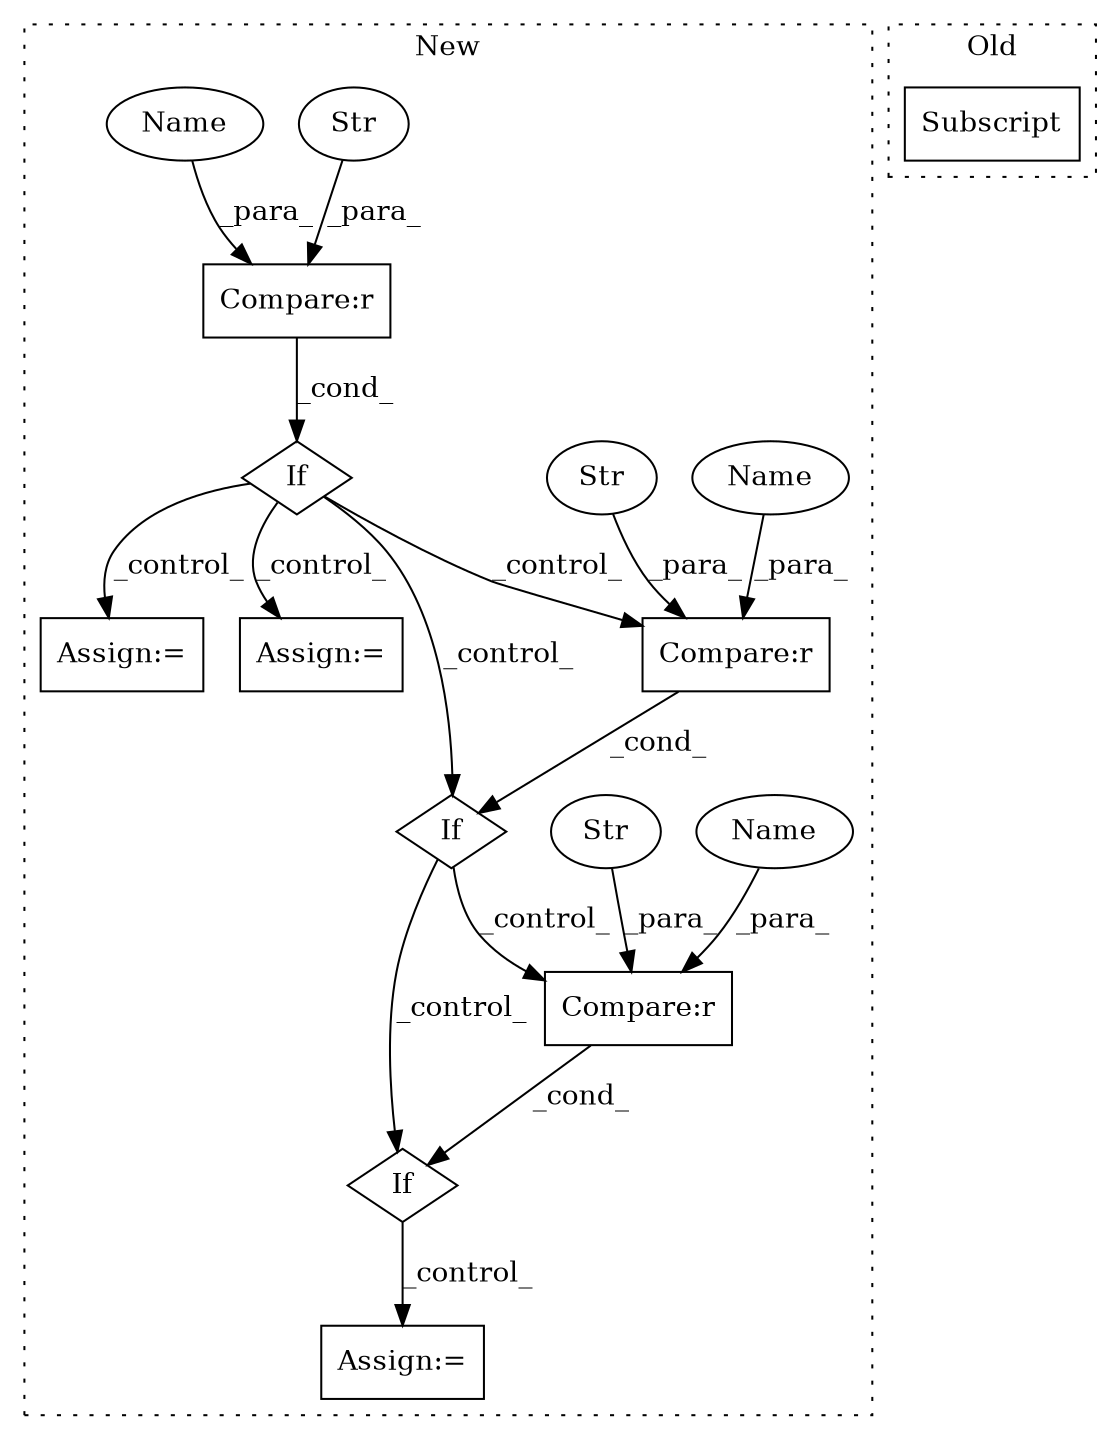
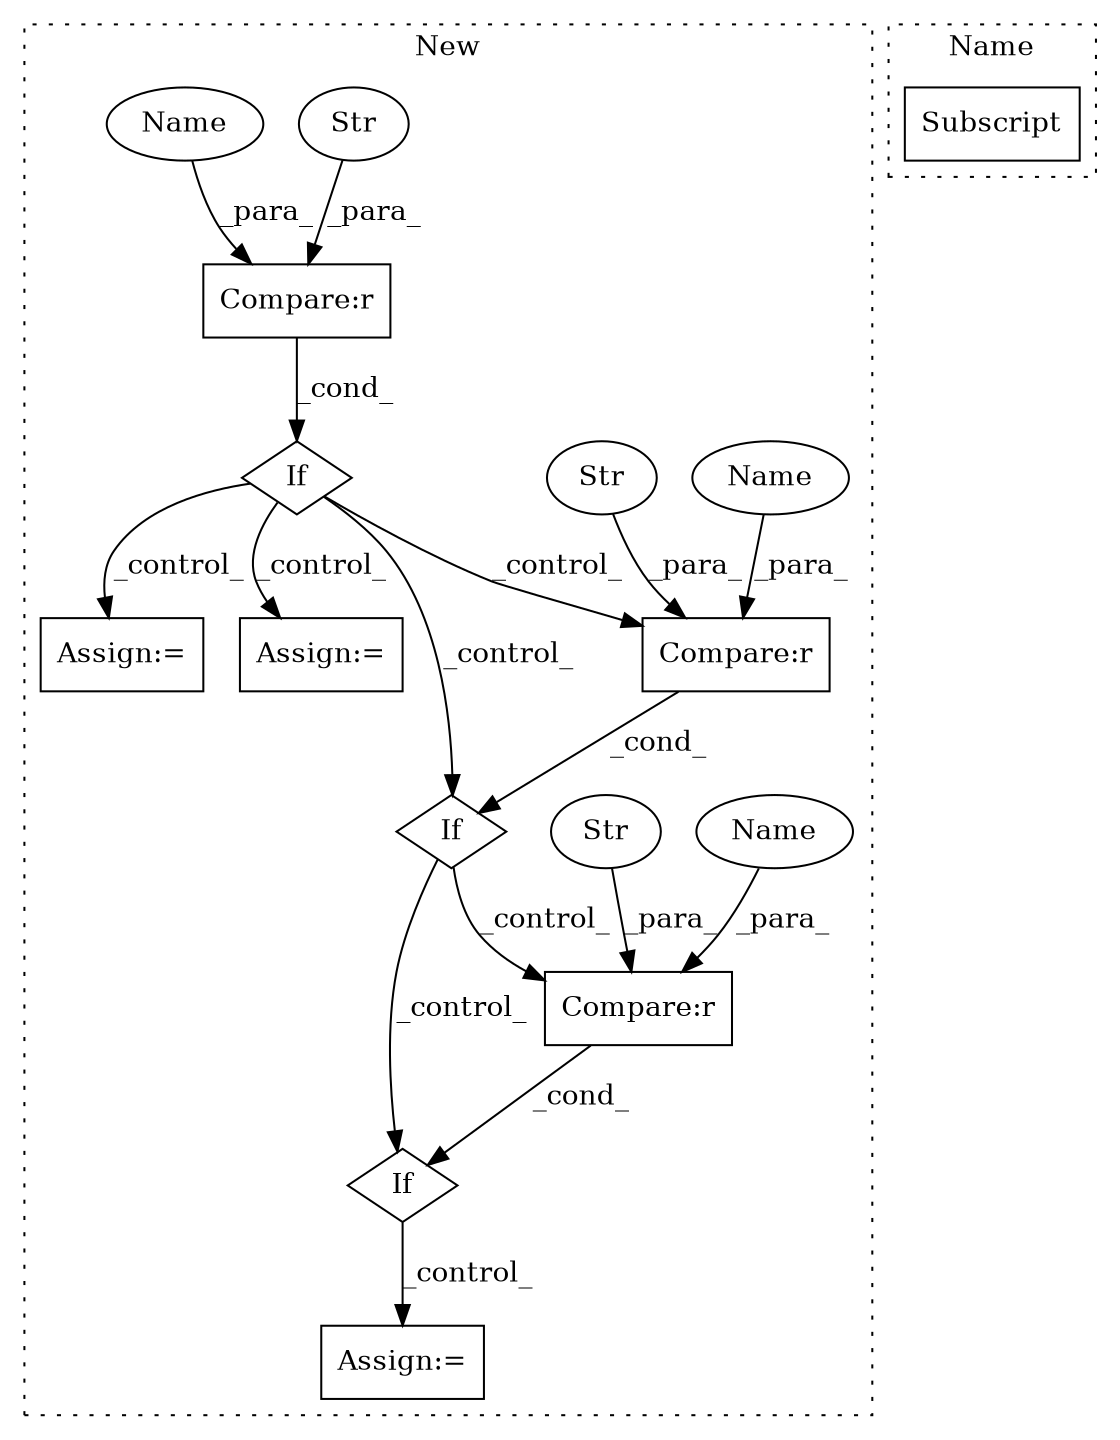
(992, 48) -> (992, 48)
